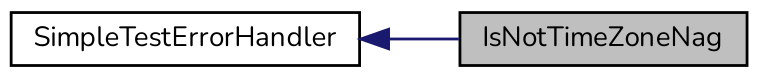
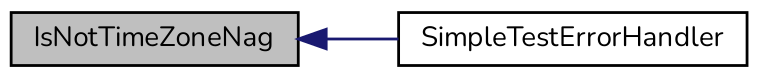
(424, 39) -> (363, 39)
